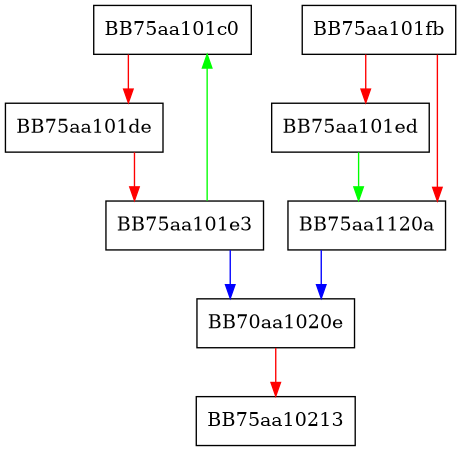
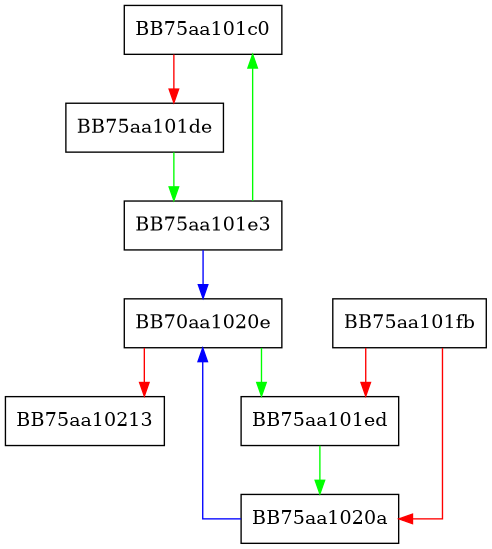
(134, 170) -> (174, 170)
(367, 225) -> (320, 519)
none -> (261, 365)
